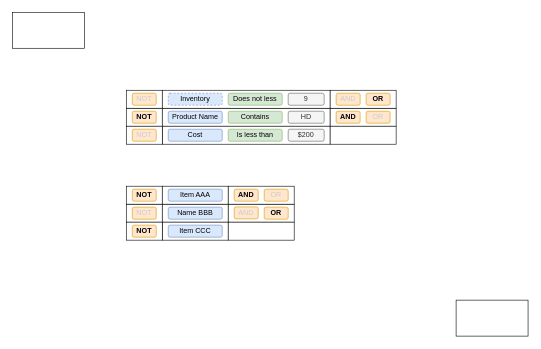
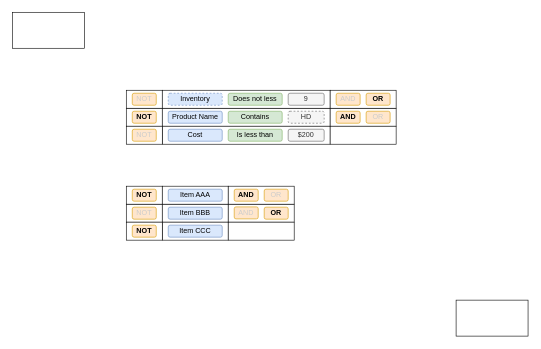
(306, 117) -> (306, 117)
(195, 213) -> (195, 213)
